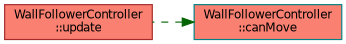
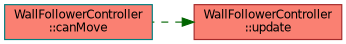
(167, 22) -> (167, 22)
